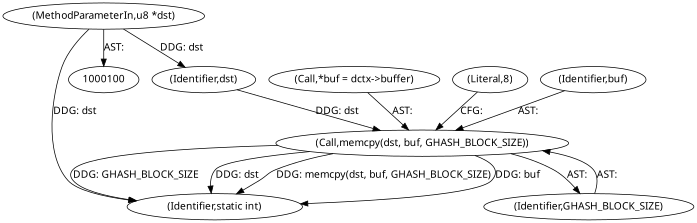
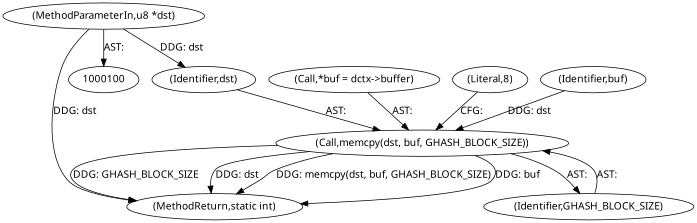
(338, 111) -> (338, 111)
(530, 111) -> (530, 111)
(215, 207) -> (215, 207)
